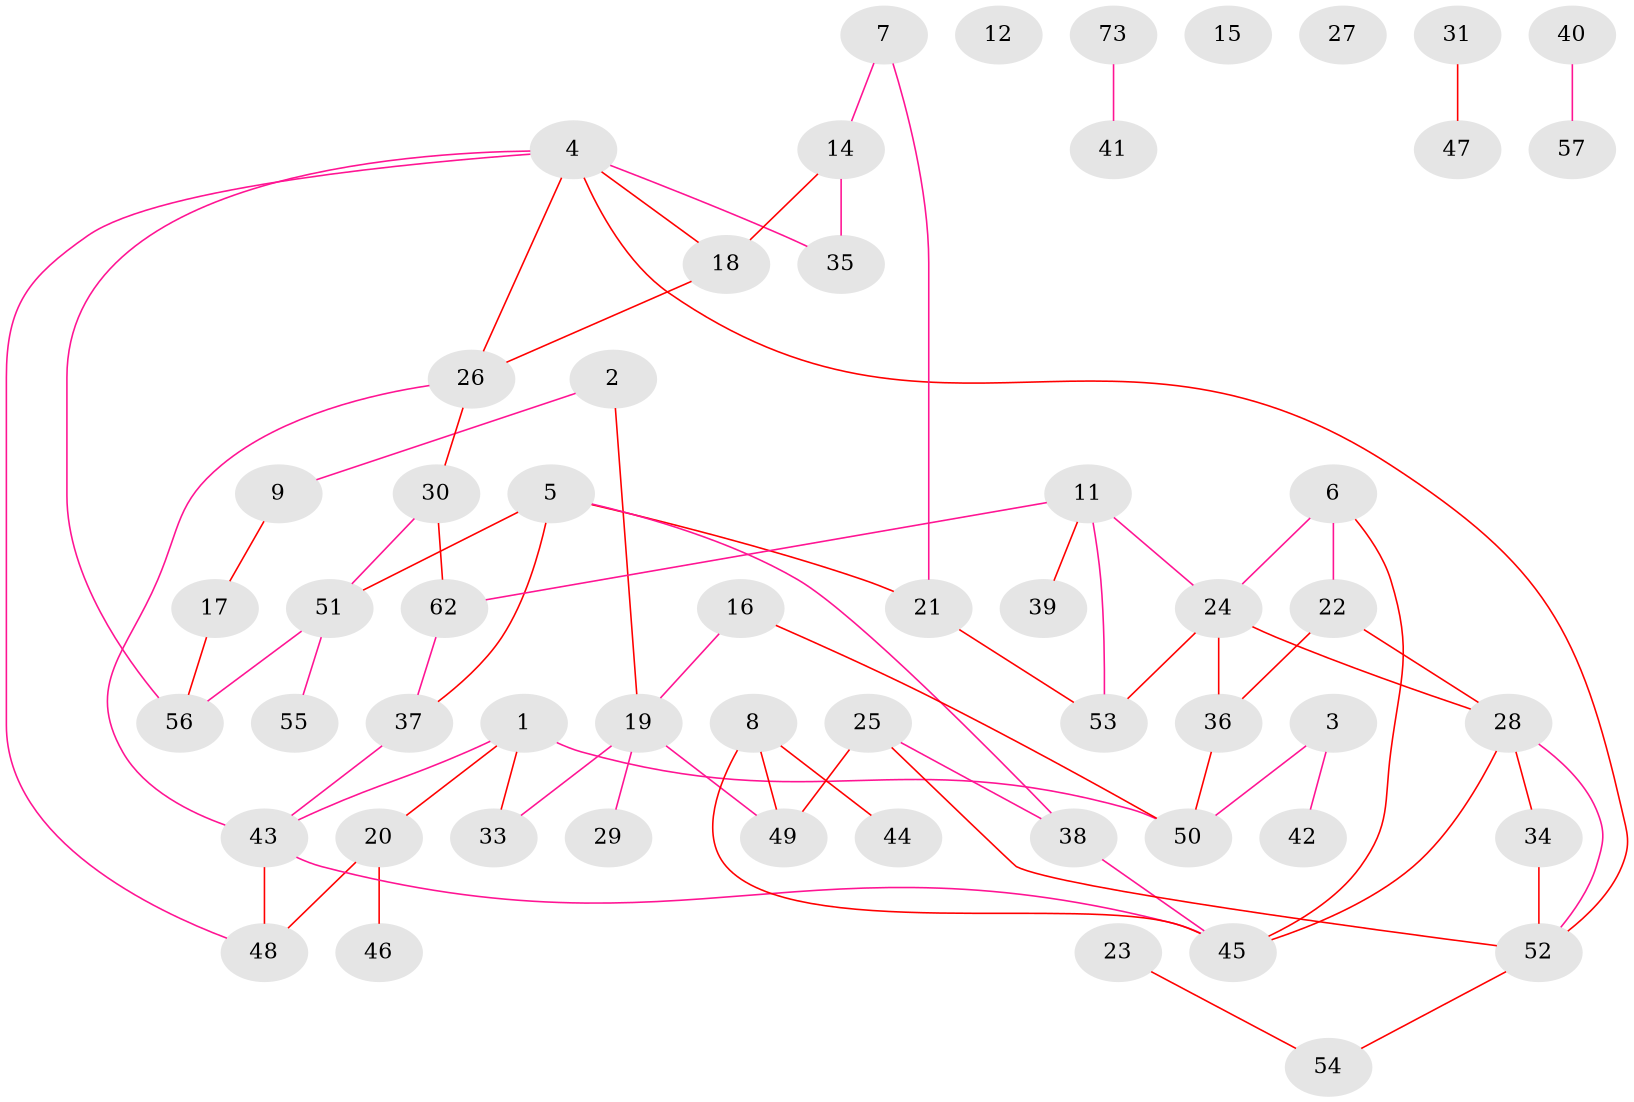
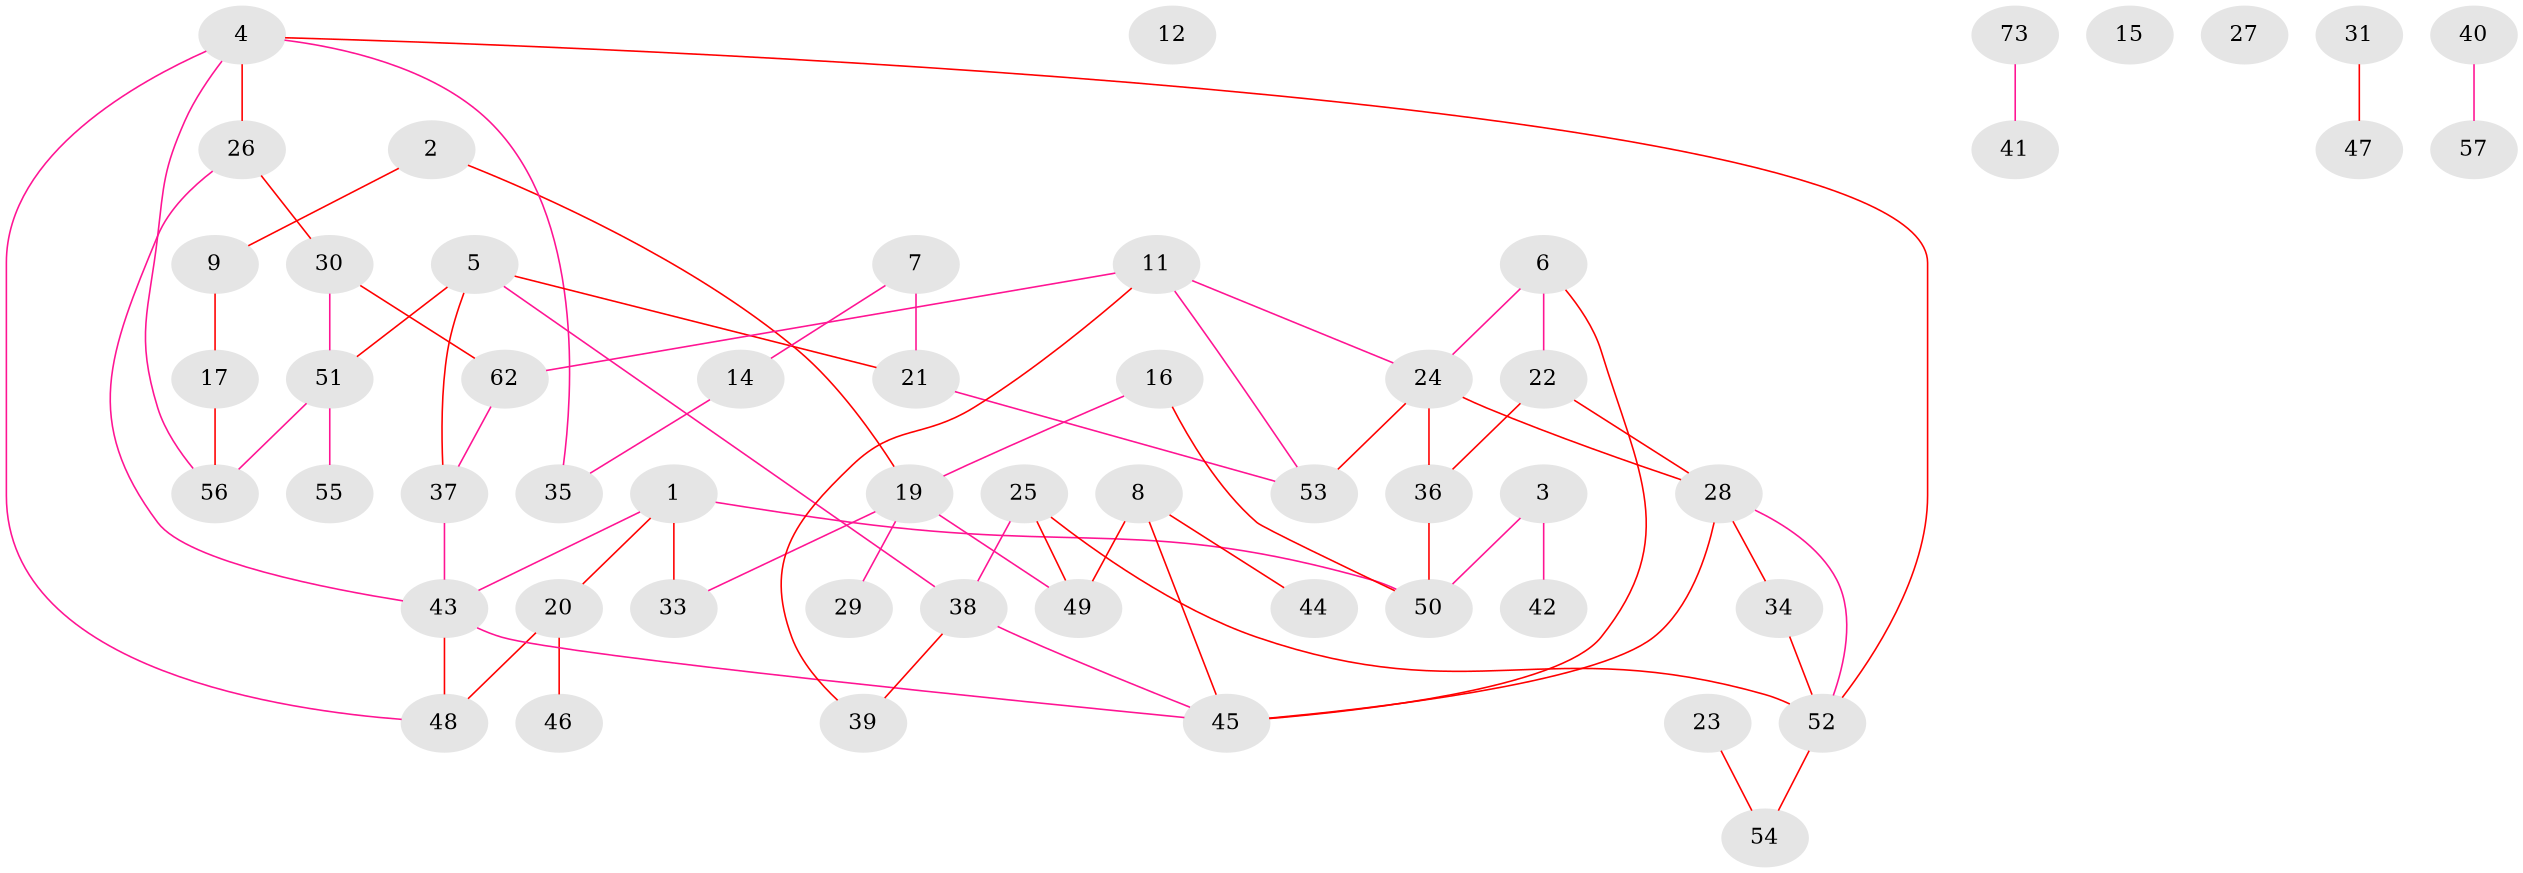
(726, 264) -> none
(440, 439) -> (324, 207)
none -> (914, 666)
(1017, 666) -> (1115, 436)
